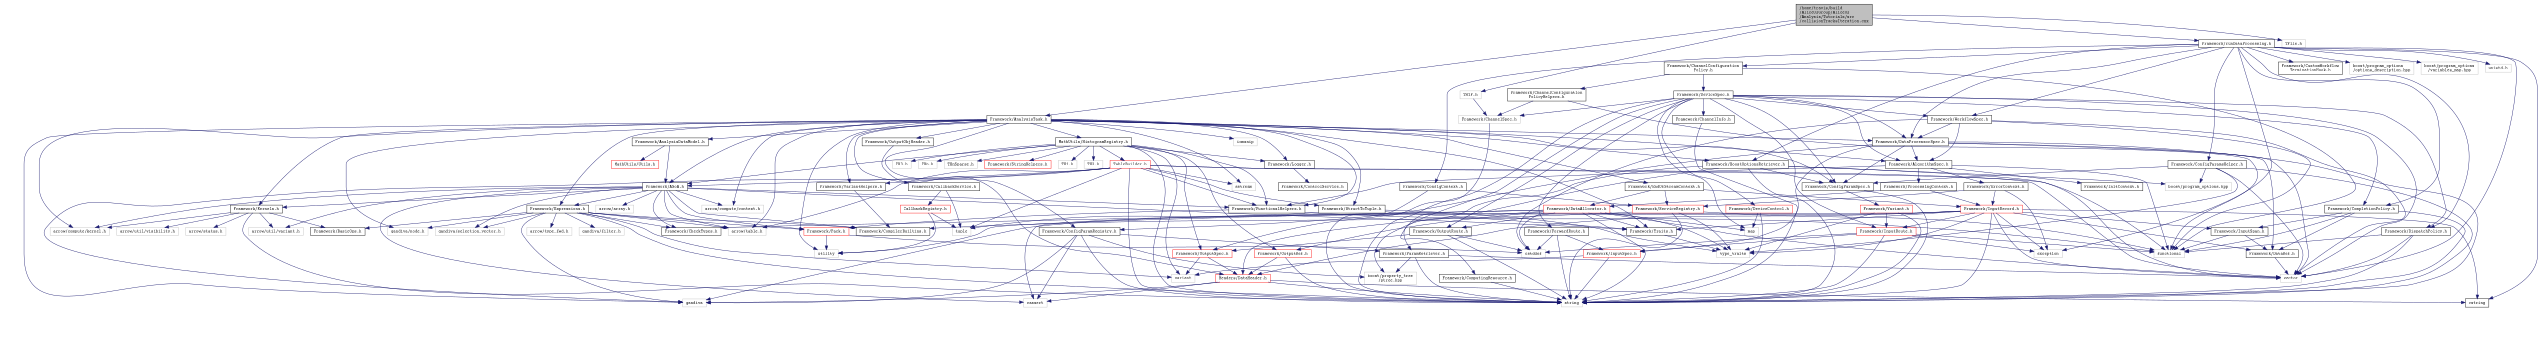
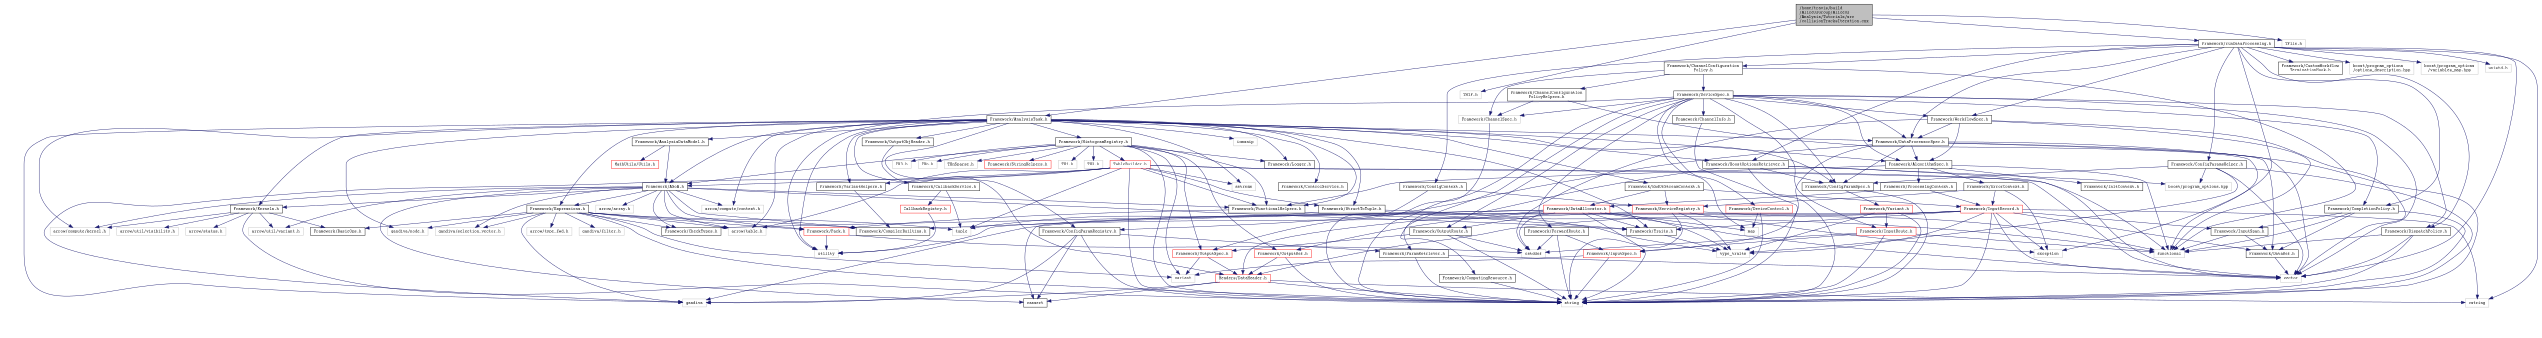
none -> (1183, 106)
(1479, 106) -> (1570, 77)
(1094, 142) -> (1094, 142)
(1300, 174) -> (1264, 136)
(940, 218) -> (805, 220)
(1949, 218) -> none
(1971, 243) -> (1859, 236)
(1390, 278) -> none
(1035, 303) -> (1035, 303)
(2477, 303) -> (2477, 303)
